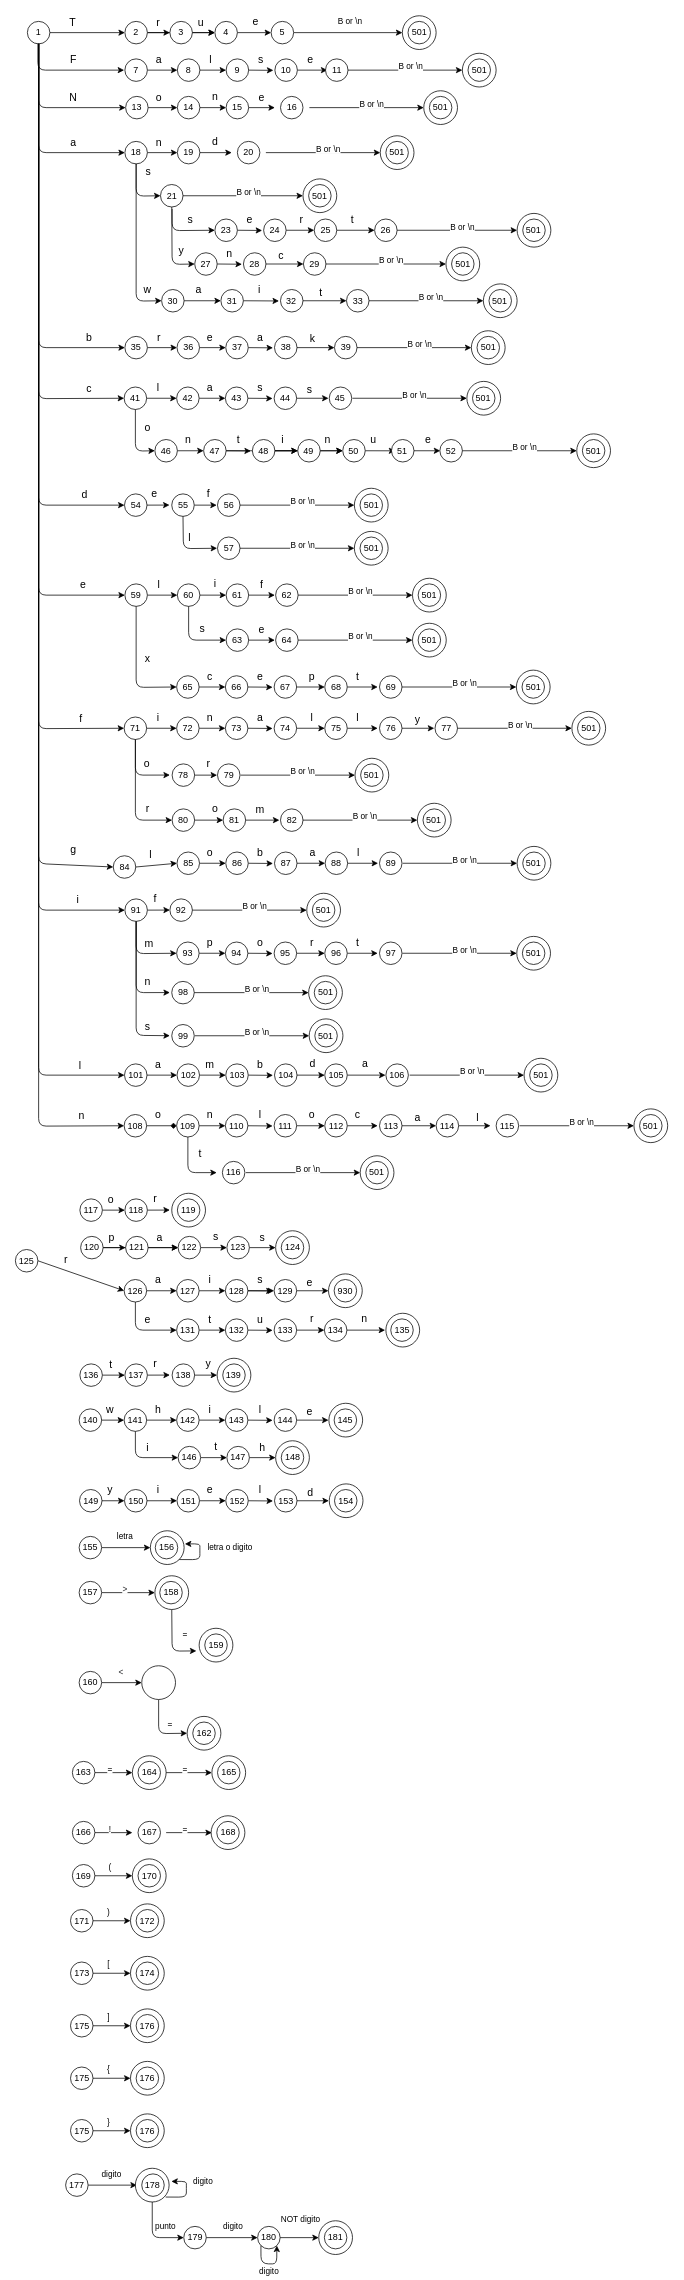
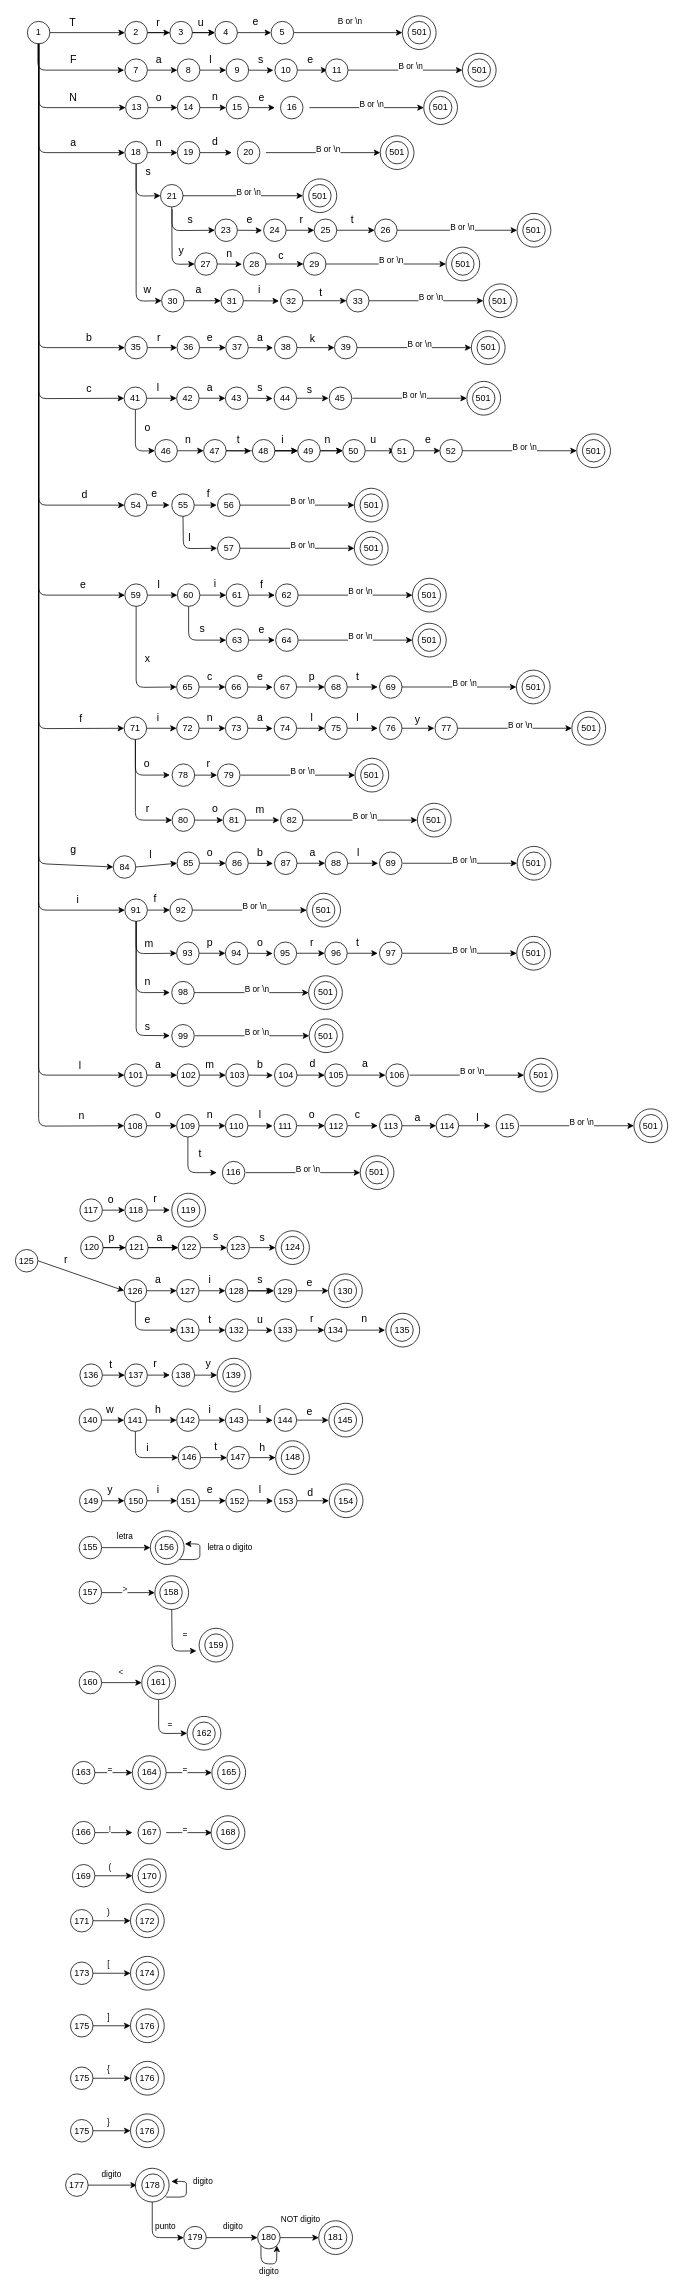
(169, 1126) -> (170, 1126)
(345, 1291) -> (345, 1291)
none -> (159, 1683)
